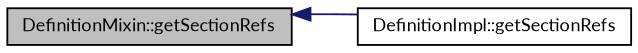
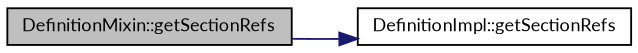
(334, 14) -> (315, 39)
